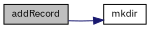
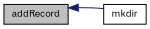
(81, 21) -> (91, 8)
